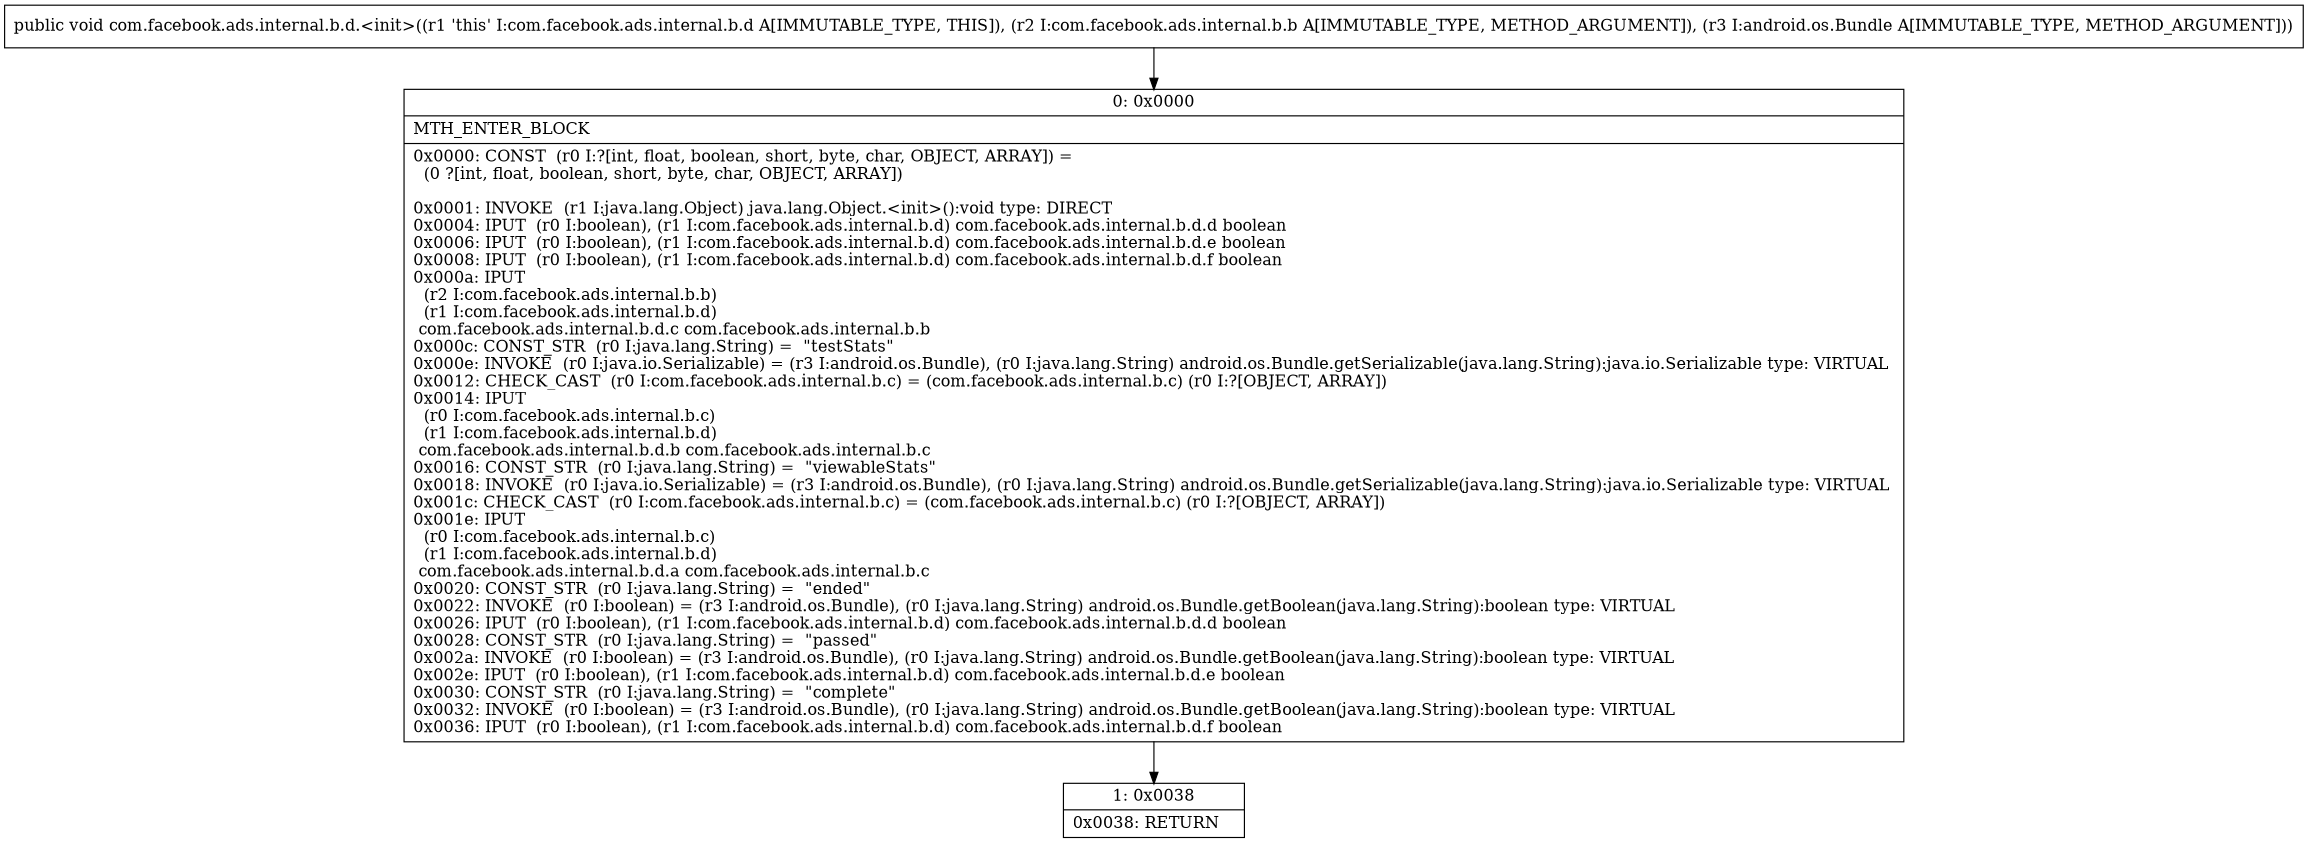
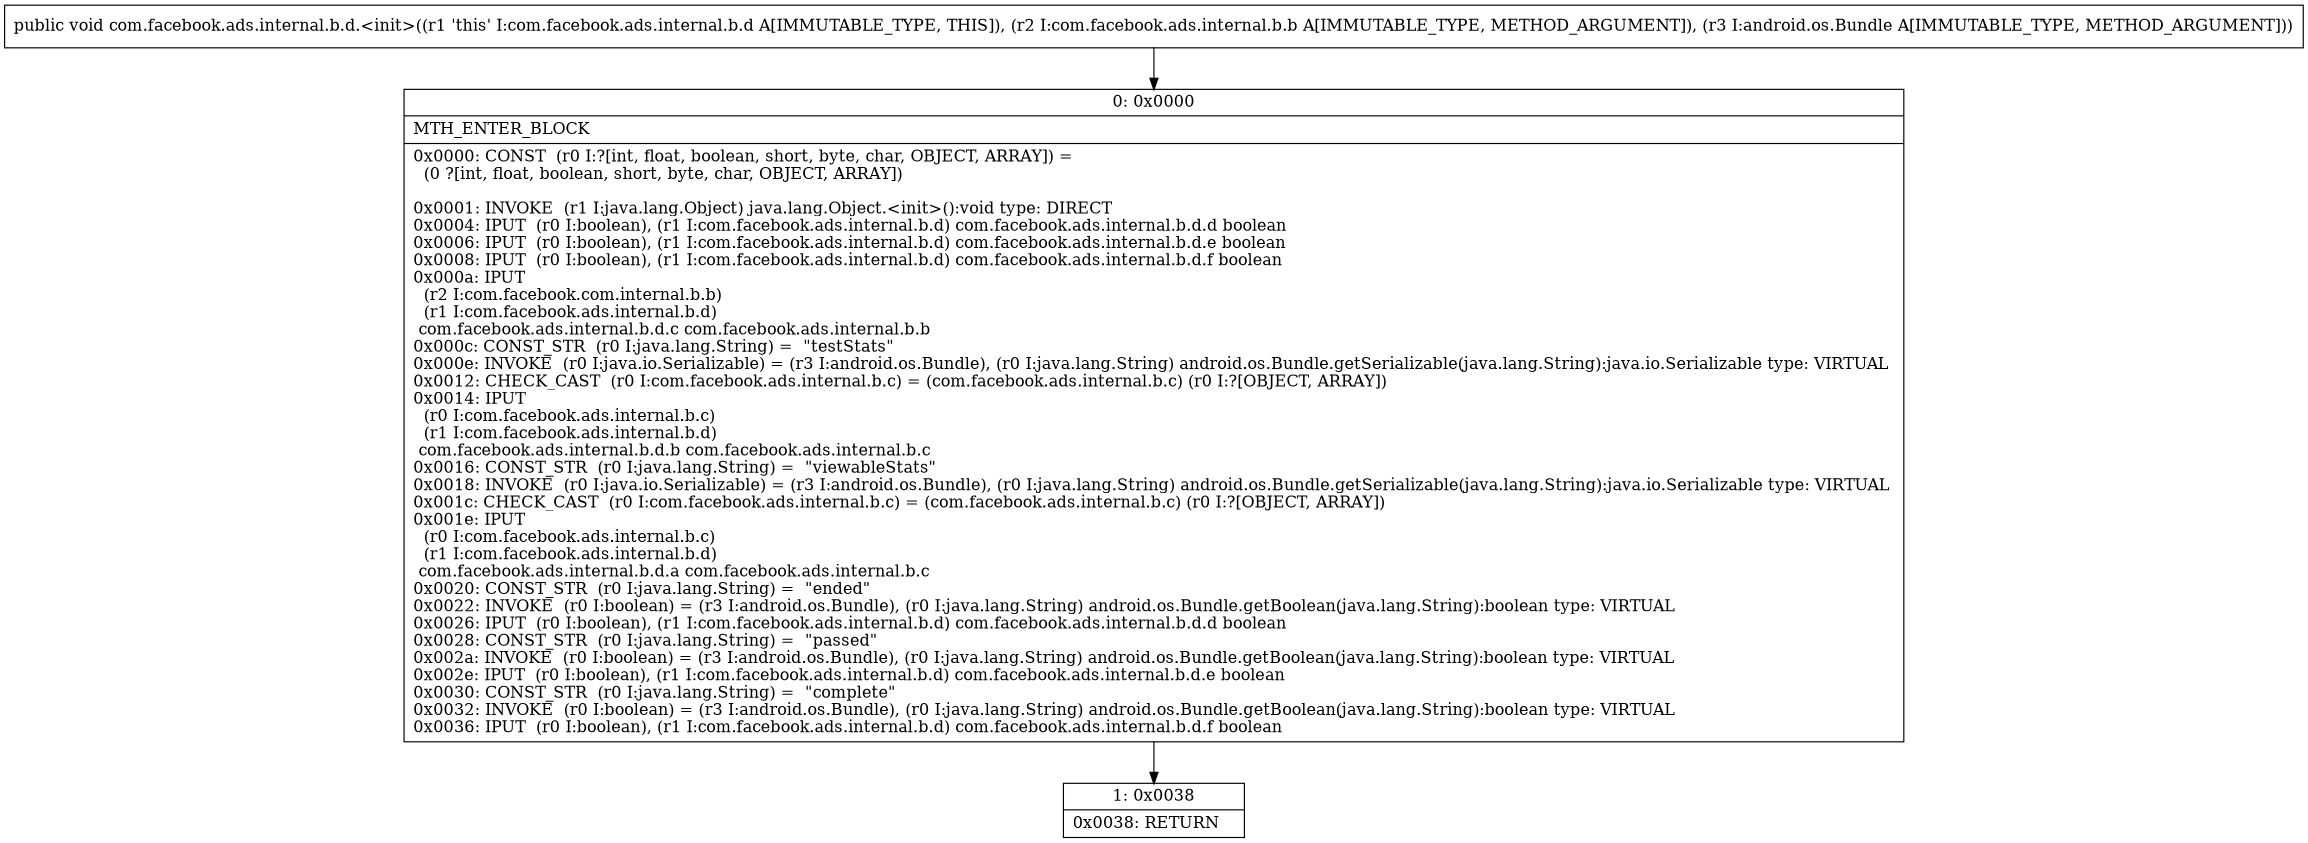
(565, 295) -> (568, 295)
